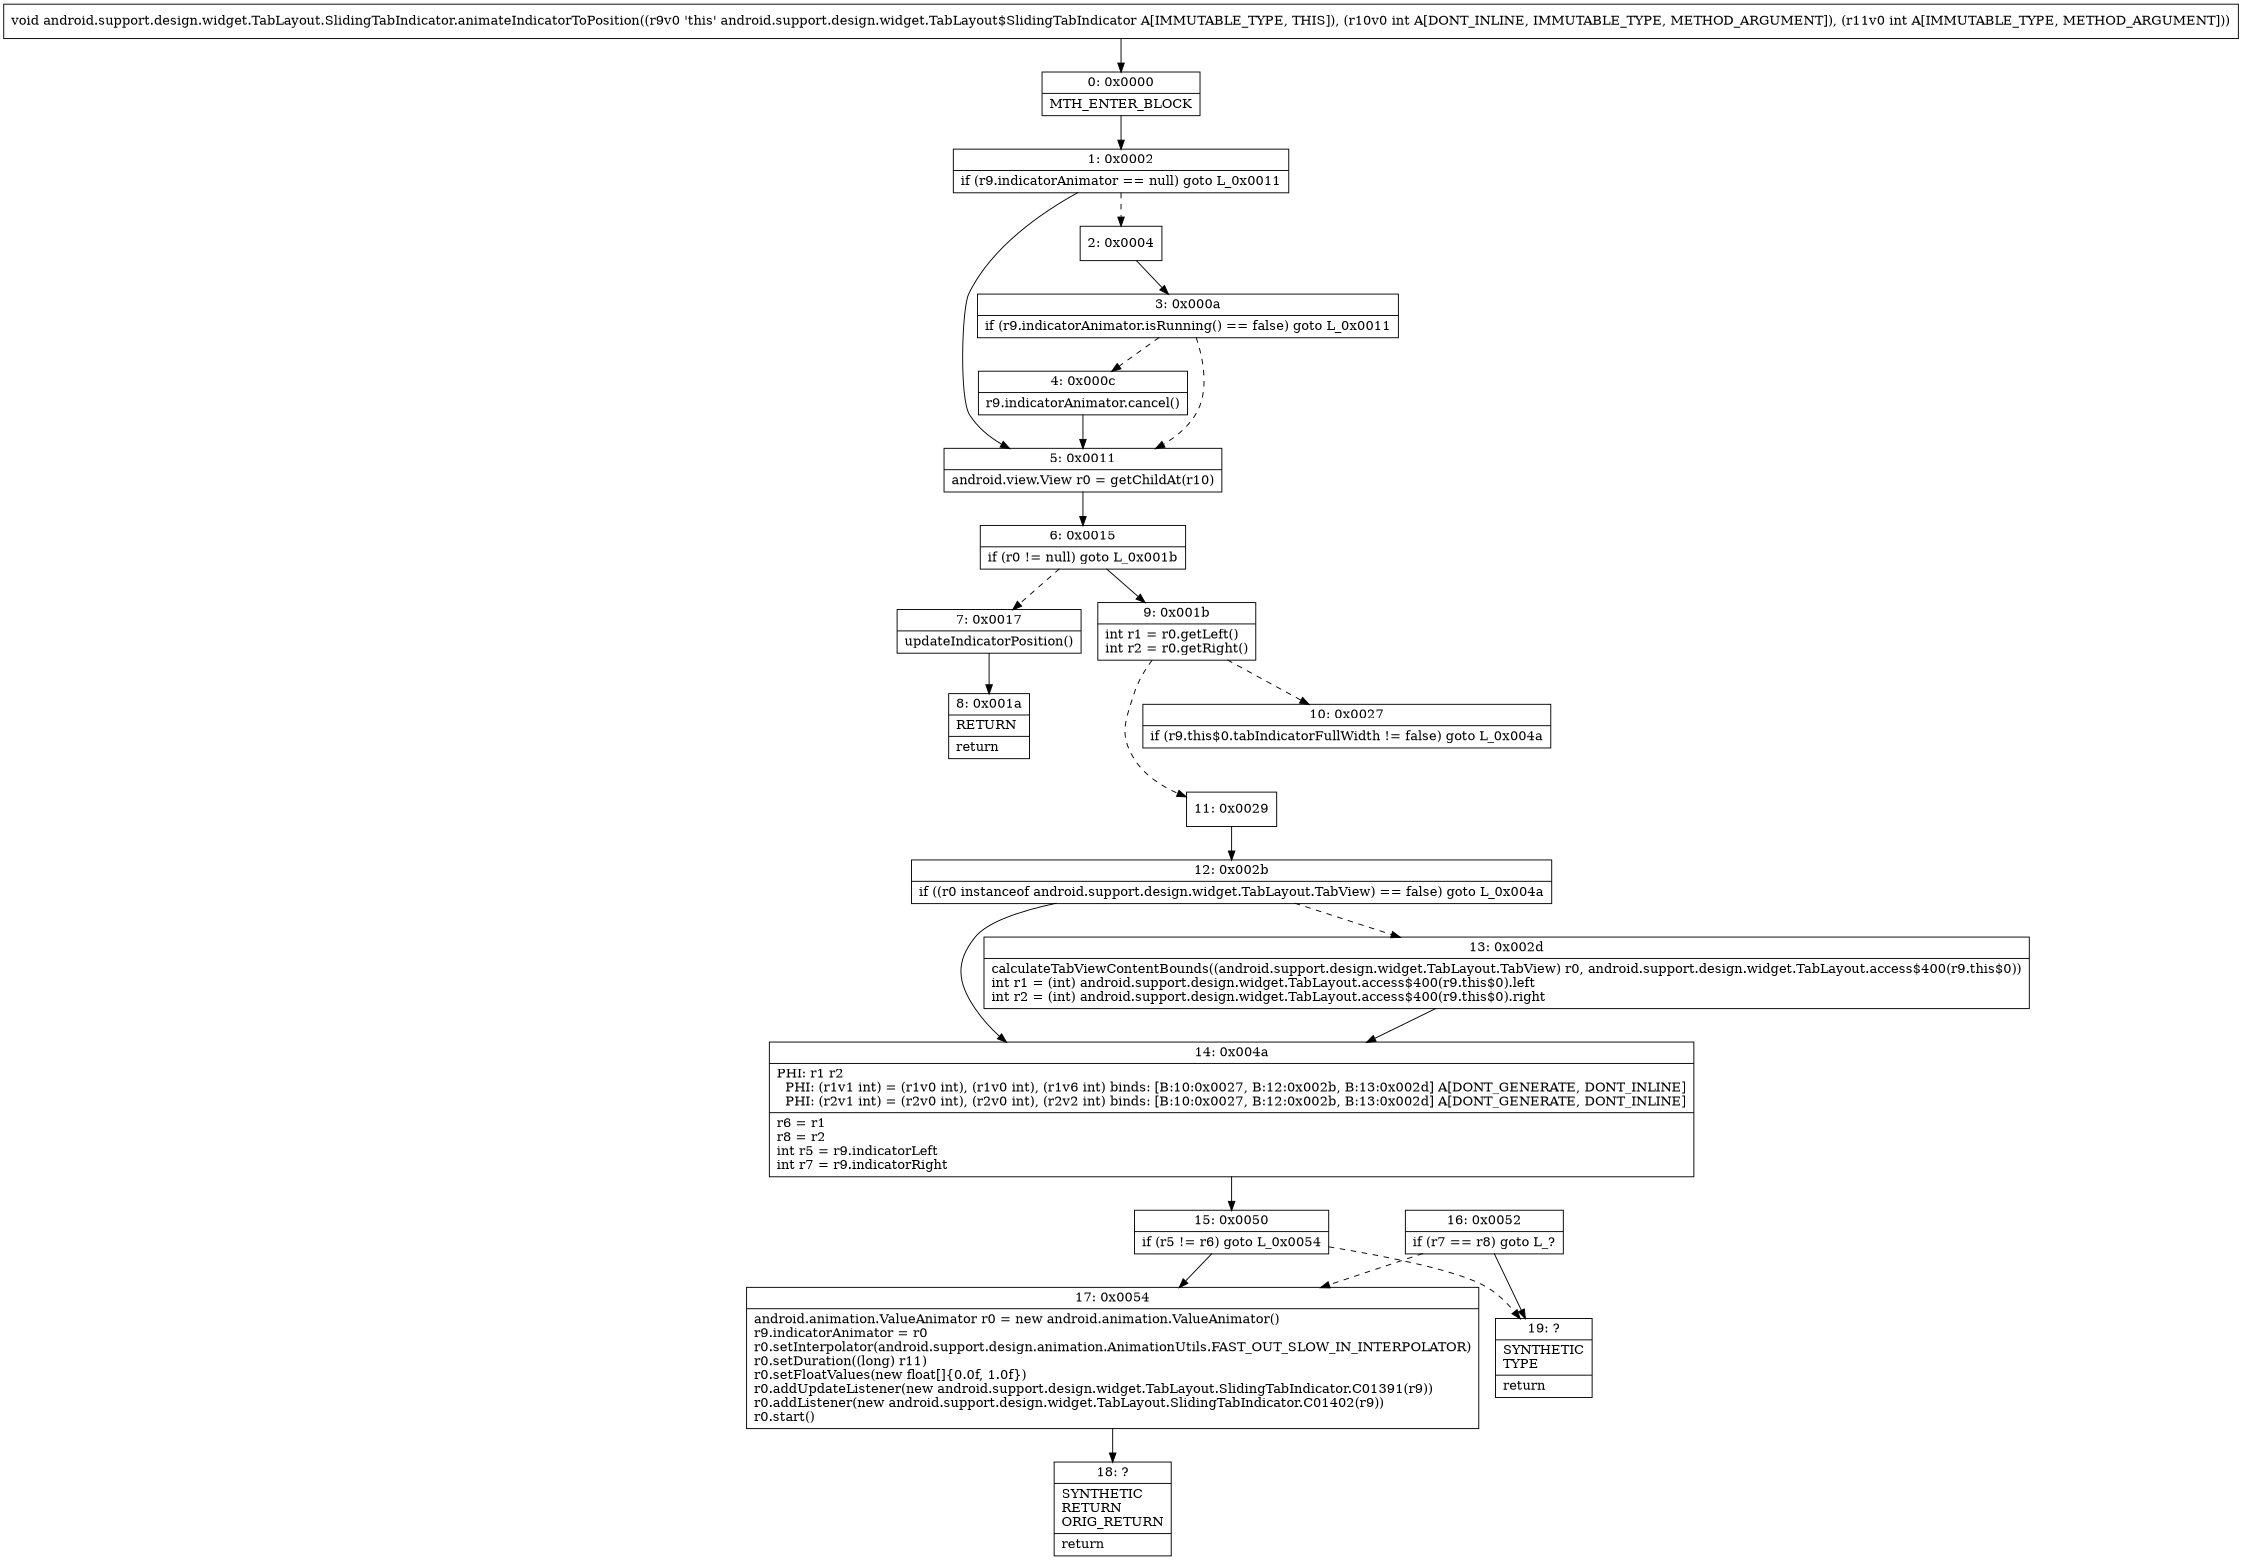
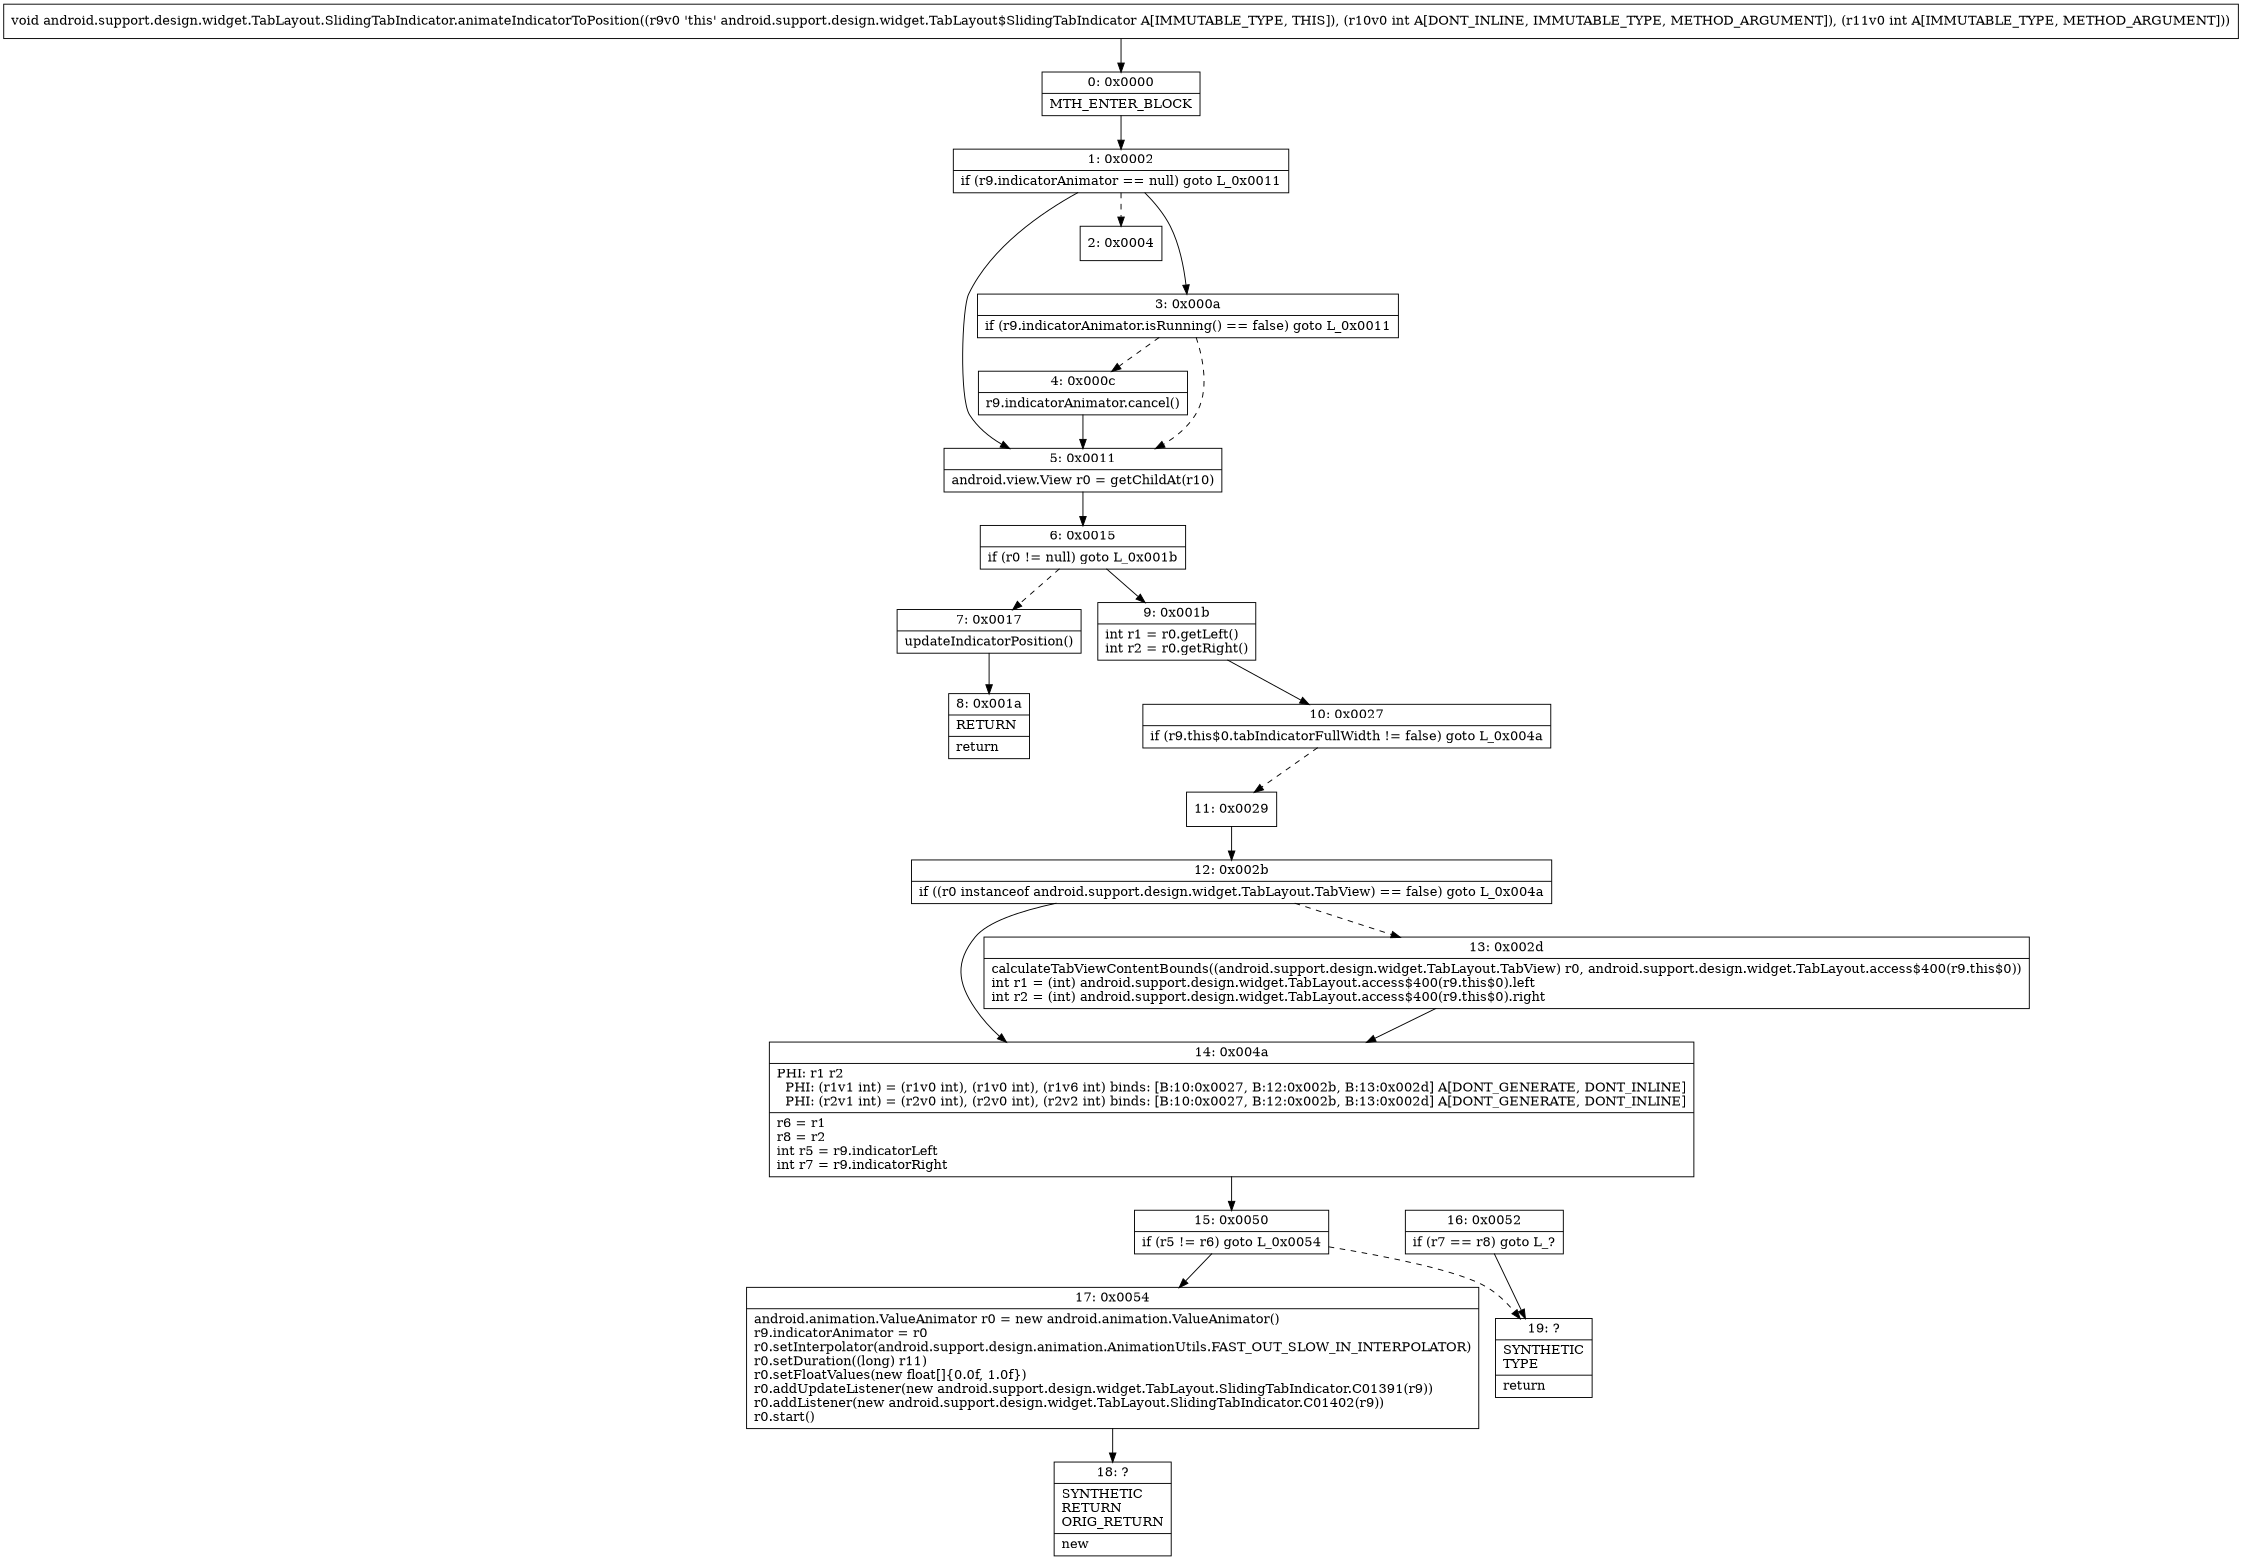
(1149, 274) -> (1174, 235)
(1264, 680) -> (1264, 680)
(1125, 735) -> (1290, 767)
(1376, 1269) -> none
(1083, 1544) -> (1076, 1544)
